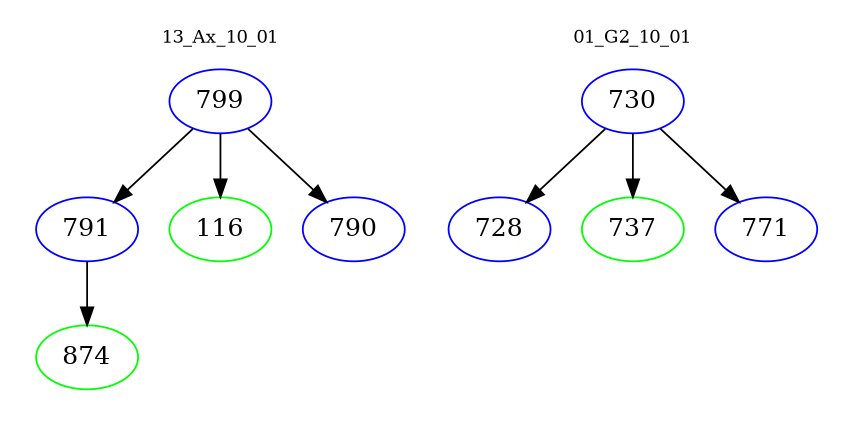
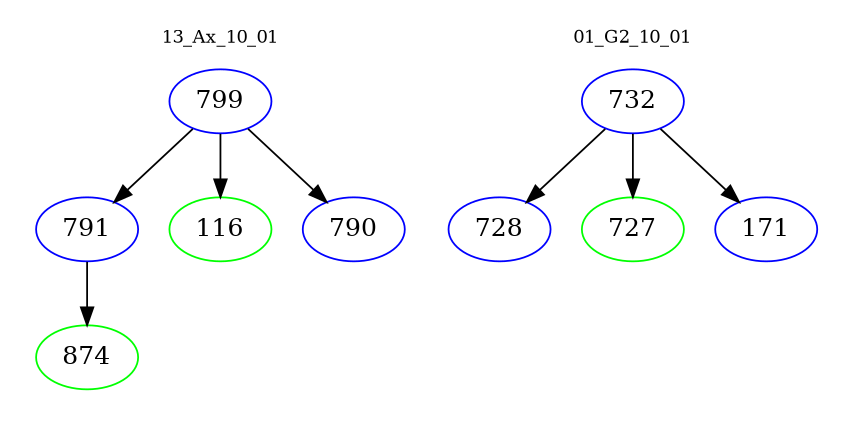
(633, 101) -> (633, 101)
(633, 229) -> (633, 229)
(766, 229) -> (766, 229)
